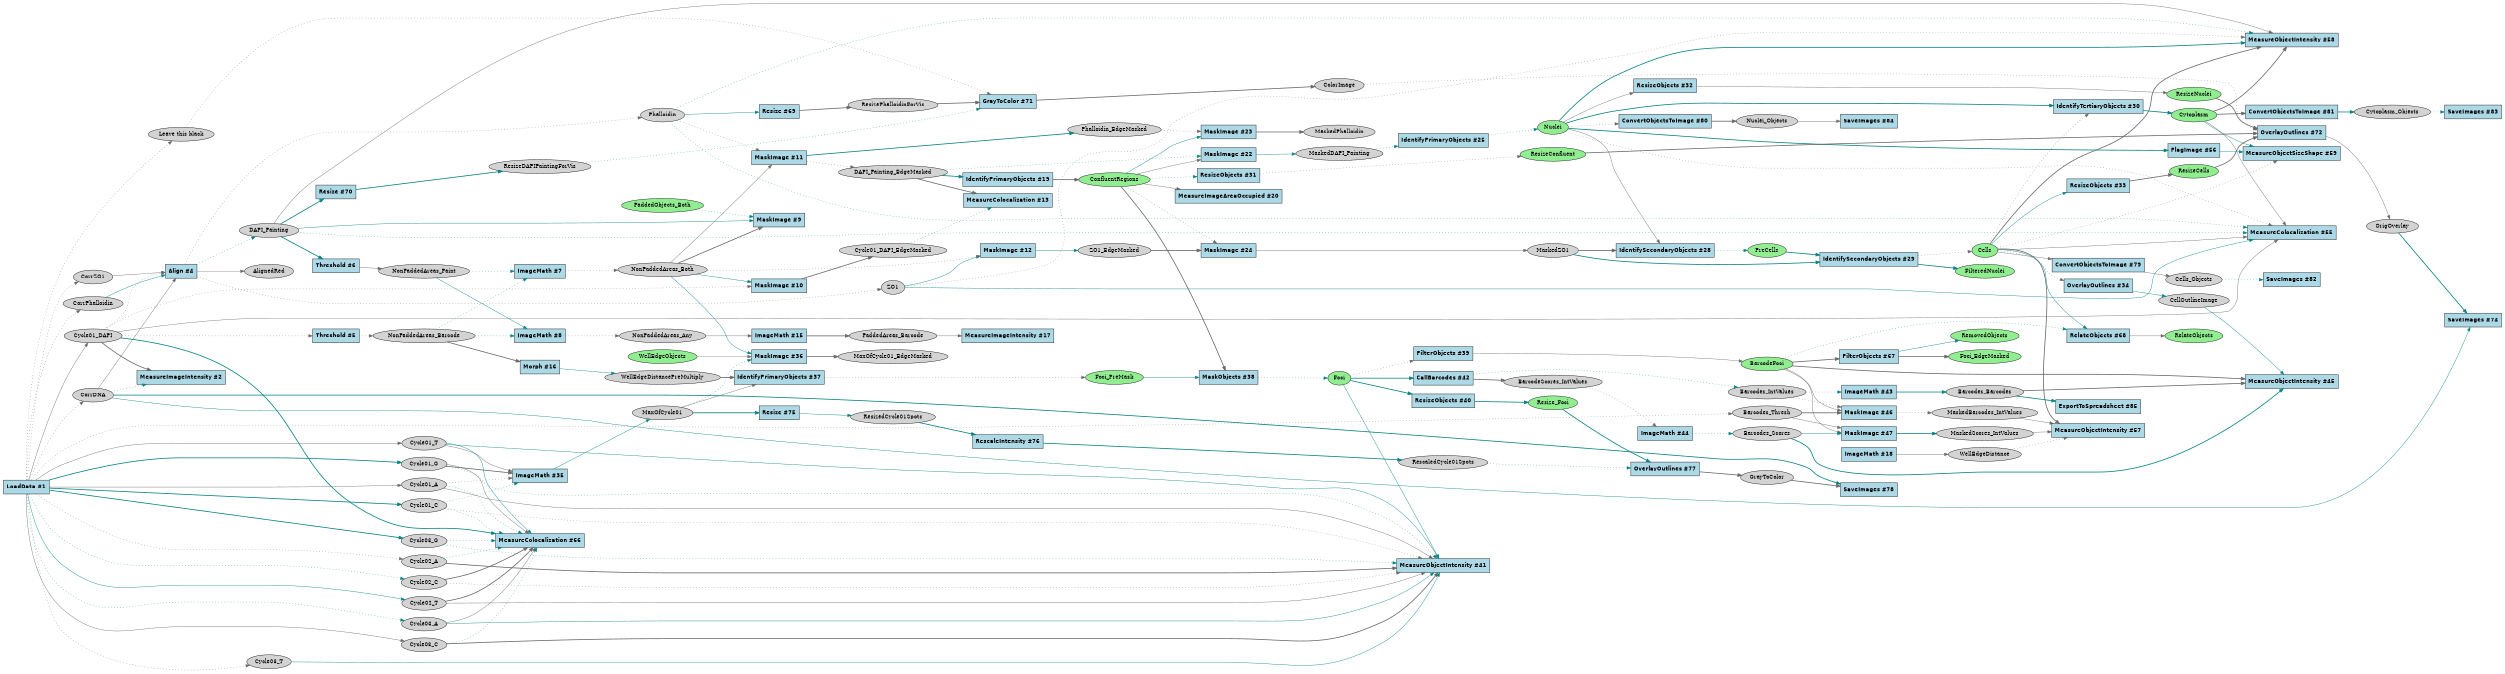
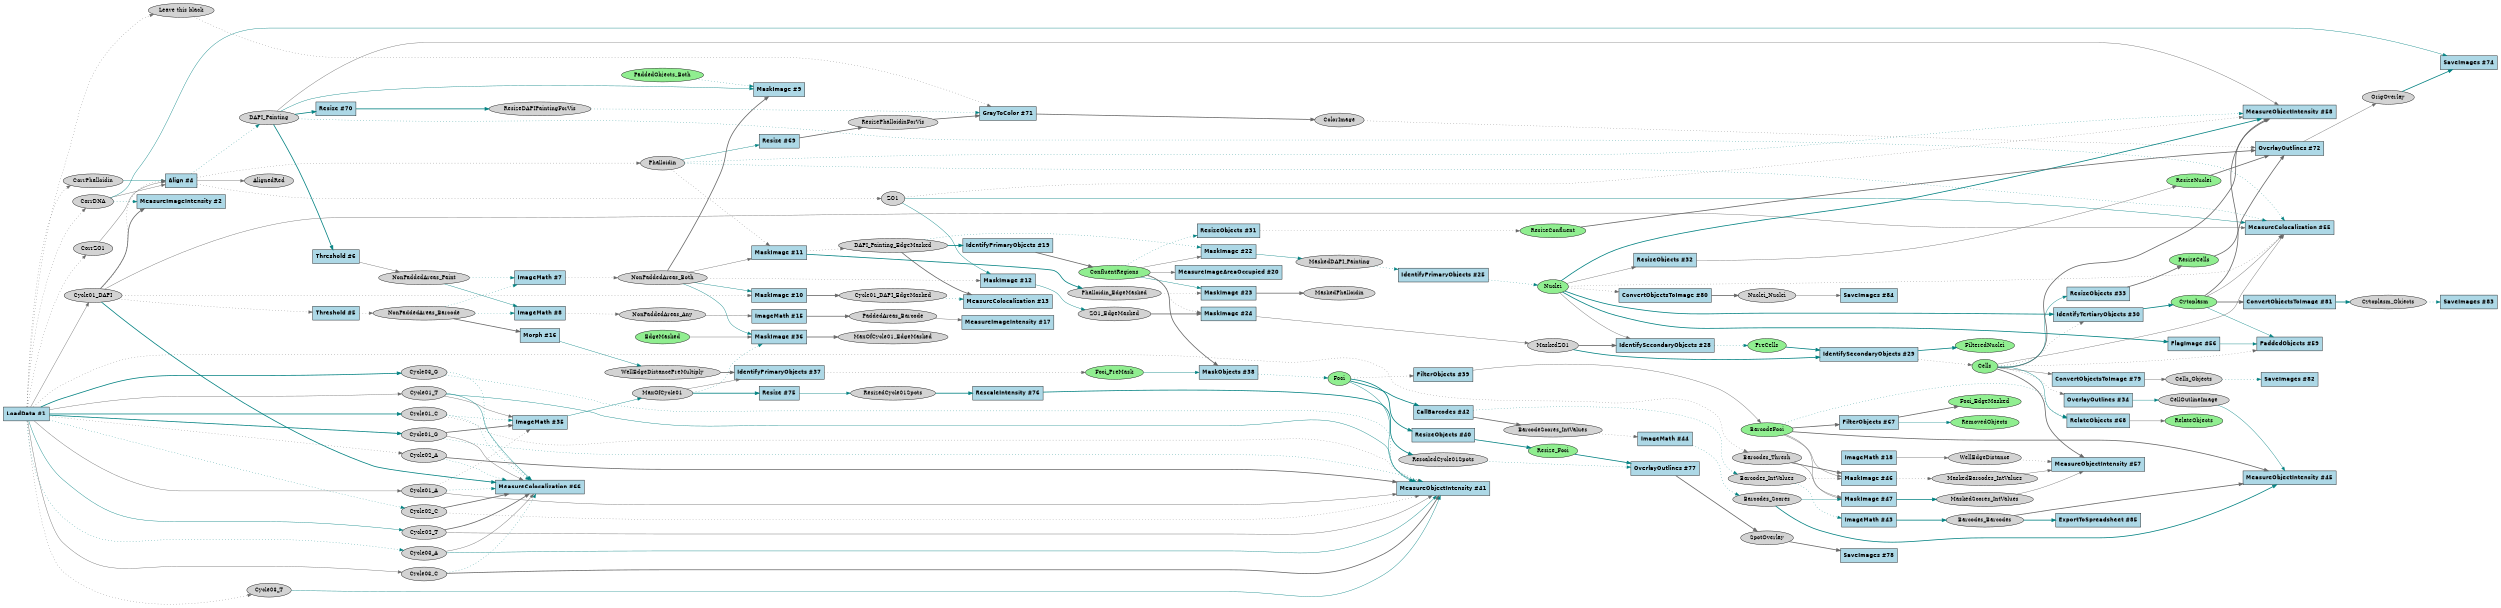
(1767, 121) -> (1767, 295)
(2292, 154) -> (2290, 344)
(663, 357) -> (663, 337)
(979, 407) -> none
(1767, 477) -> (1767, 538)
